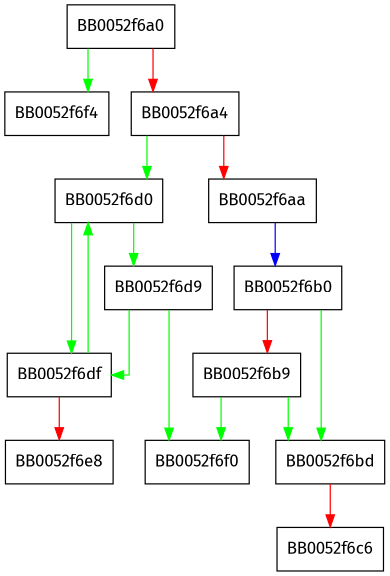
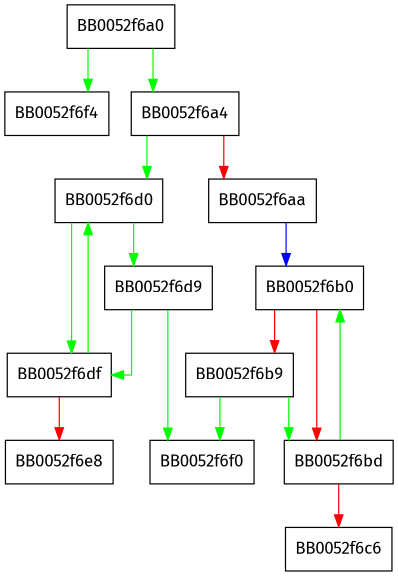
(153, 64) -> (153, 64)
(321, 369) -> (317, 369)
none -> (340, 381)
